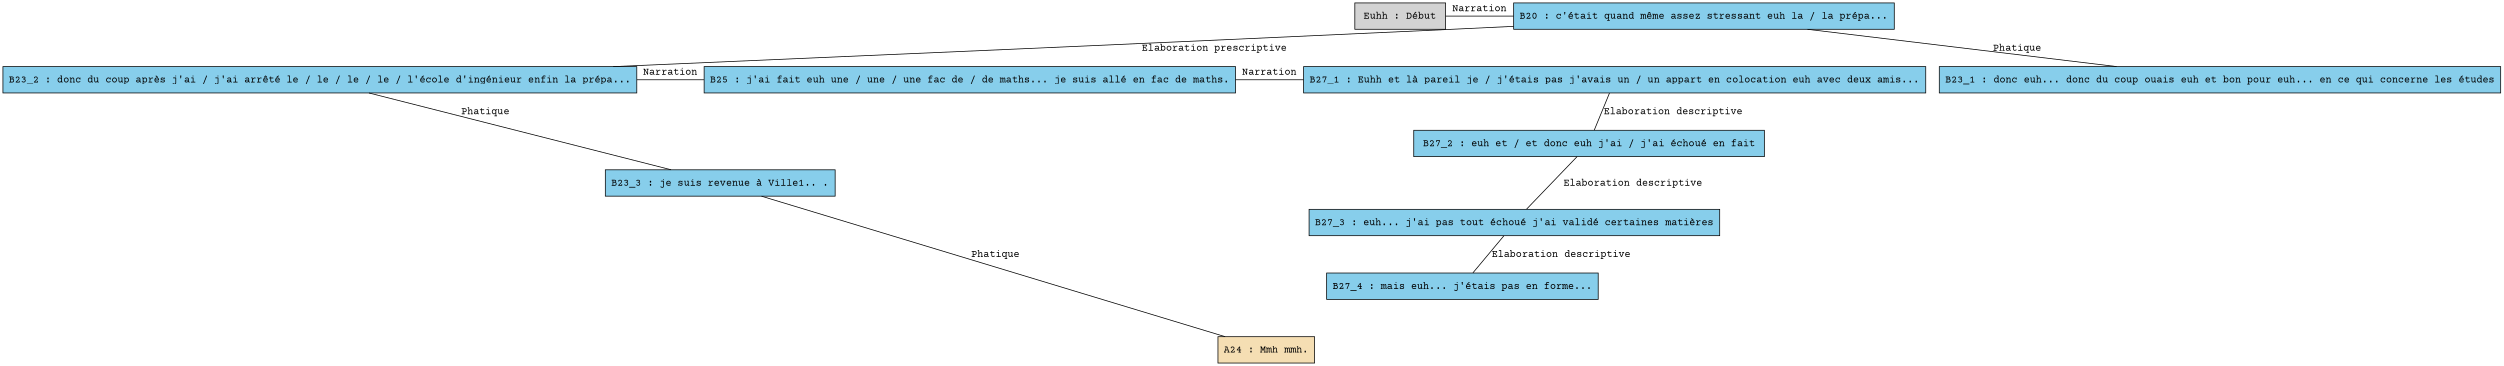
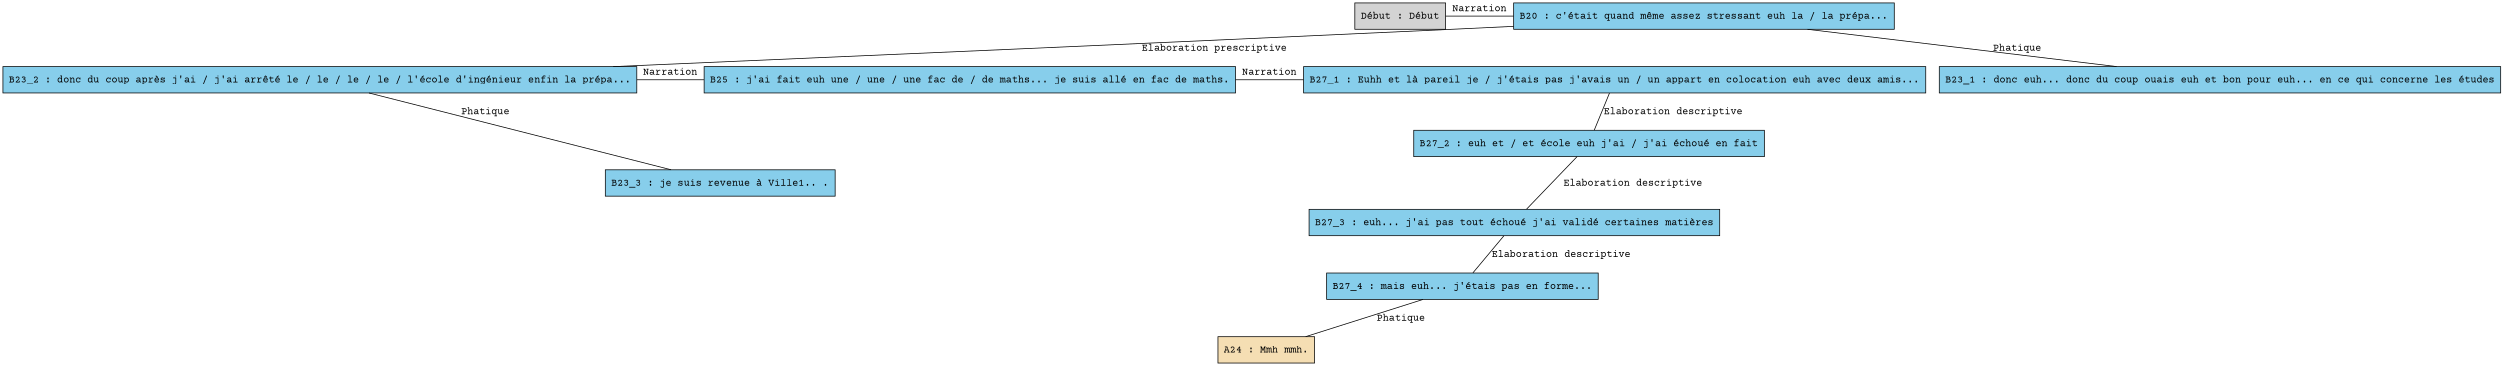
(1400, 16) -> (1400, 16)
(1589, 143) -> (1589, 143)
(993, 266) -> (1364, 318)
